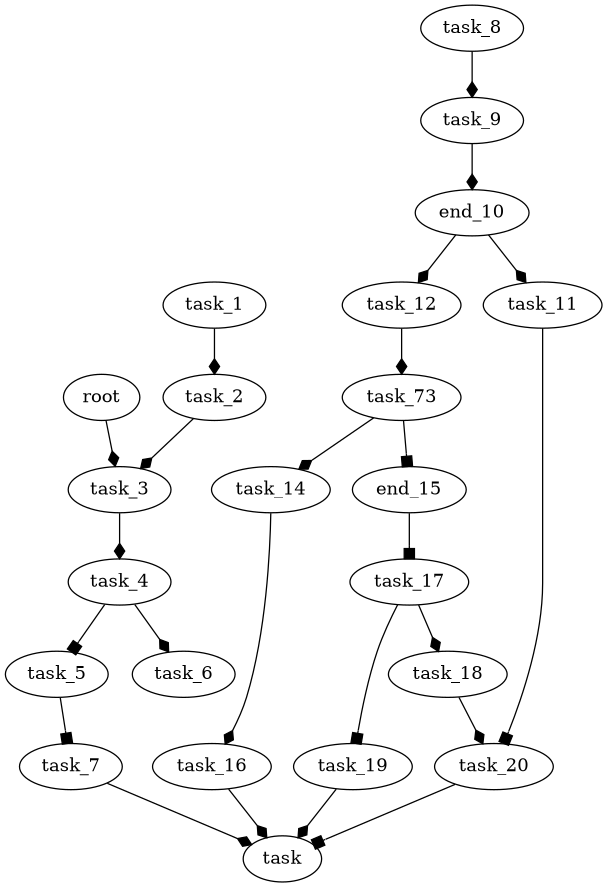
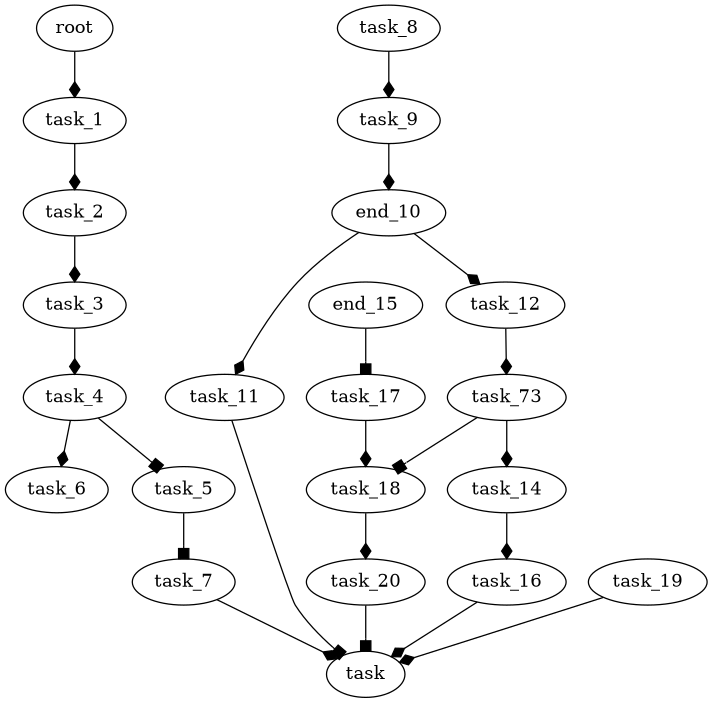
(109, 436) -> (75, 67)
(405, 437) -> (442, 440)
(543, 532) -> (272, 540)
(373, 666) -> none
